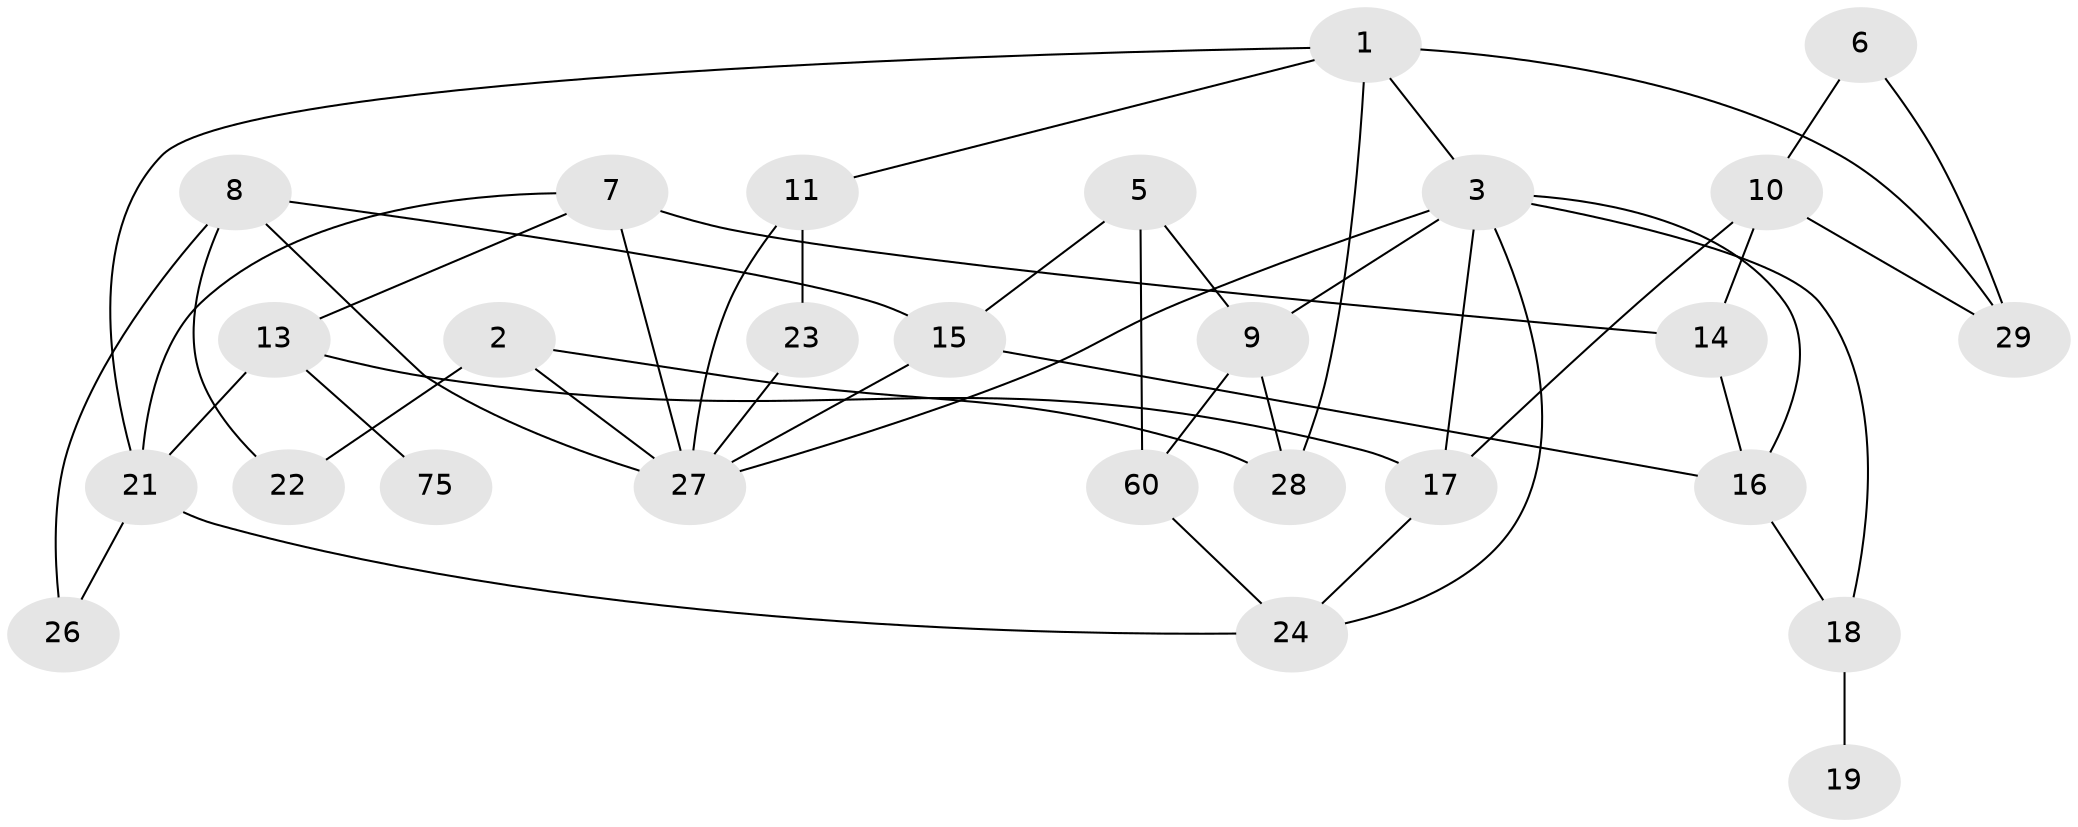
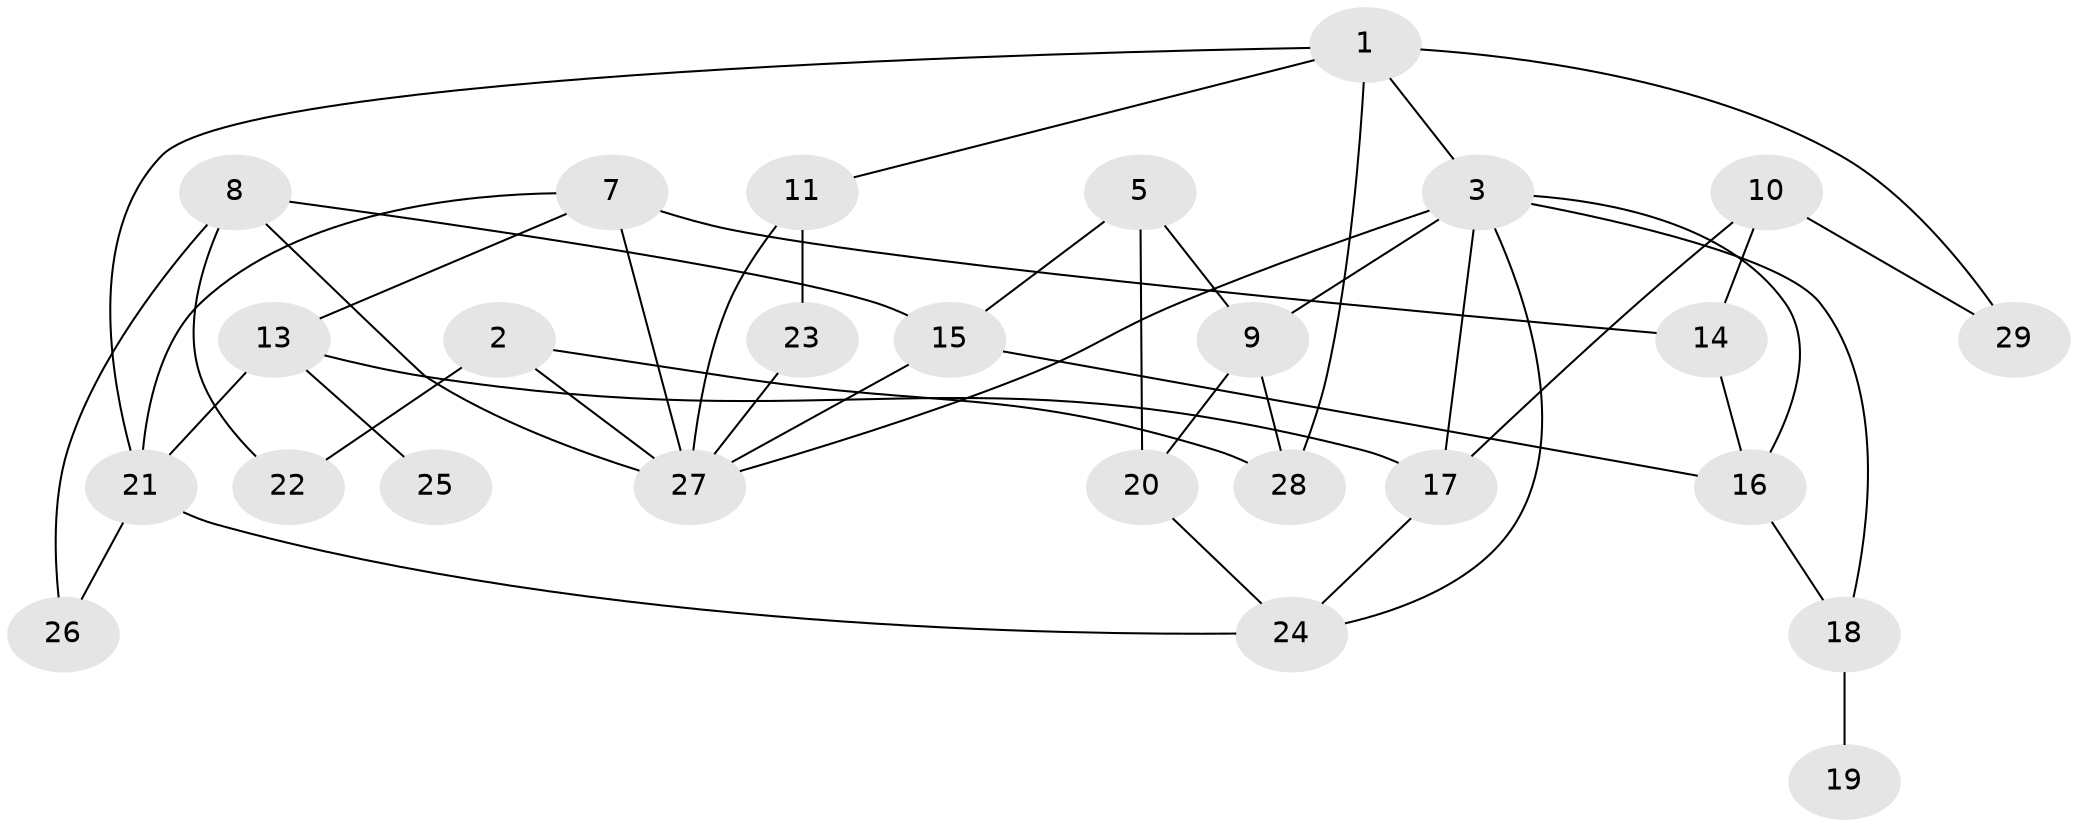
(1861, 45) -> none
(436, 487) -> (436, 487)
(1142, 487) -> (1142, 487)
